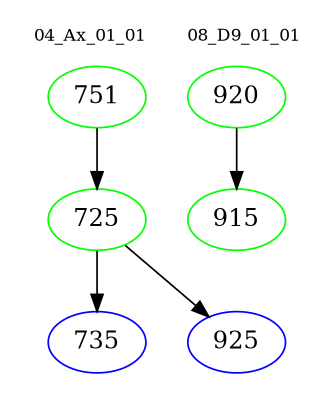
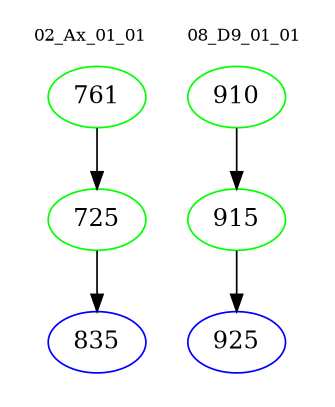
(90, 37) -> (90, 37)
(97, 97) -> (97, 97)
(237, 97) -> (237, 97)
(148, 265) -> (237, 273)
(97, 342) -> (97, 342)
